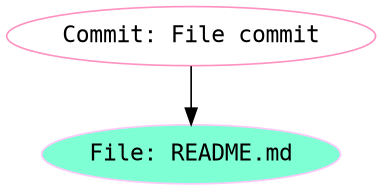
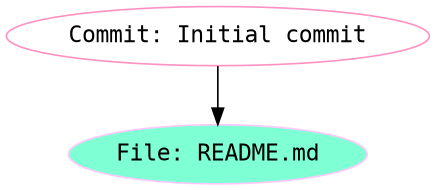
(191, 36) -> (218, 36)
